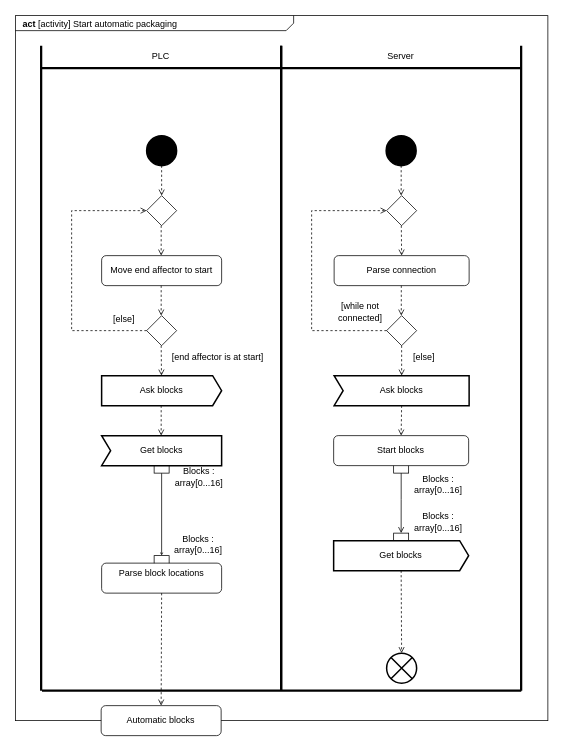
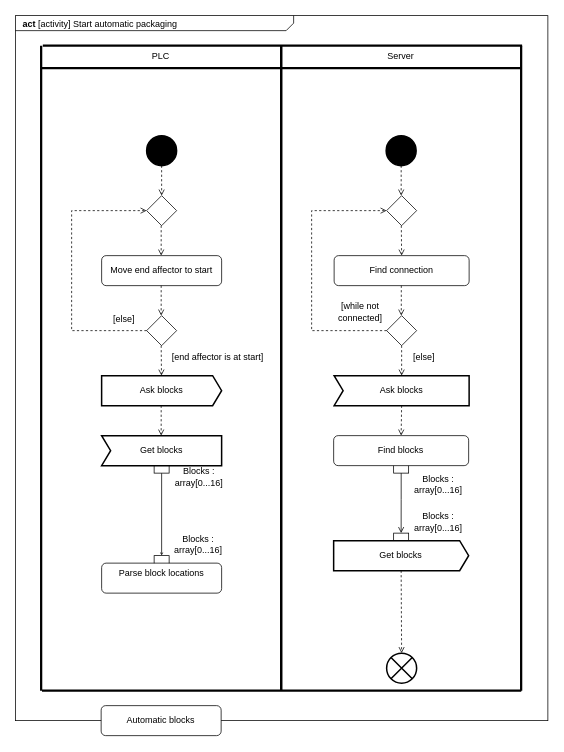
none -> (279, 45)
(402, 270) -> (402, 270)
(401, 450) -> (401, 450)
(161, 648) -> none
